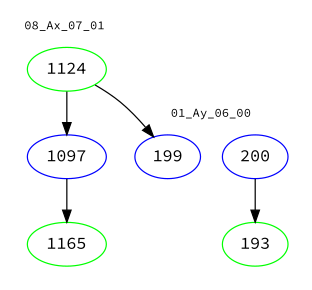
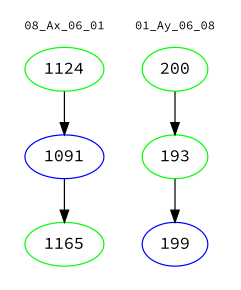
(65, 26) -> (65, 26)
(133, 114) -> (175, 195)
(211, 114) -> (176, 26)
(67, 157) -> (64, 157)
(255, 157) -> (175, 69)
